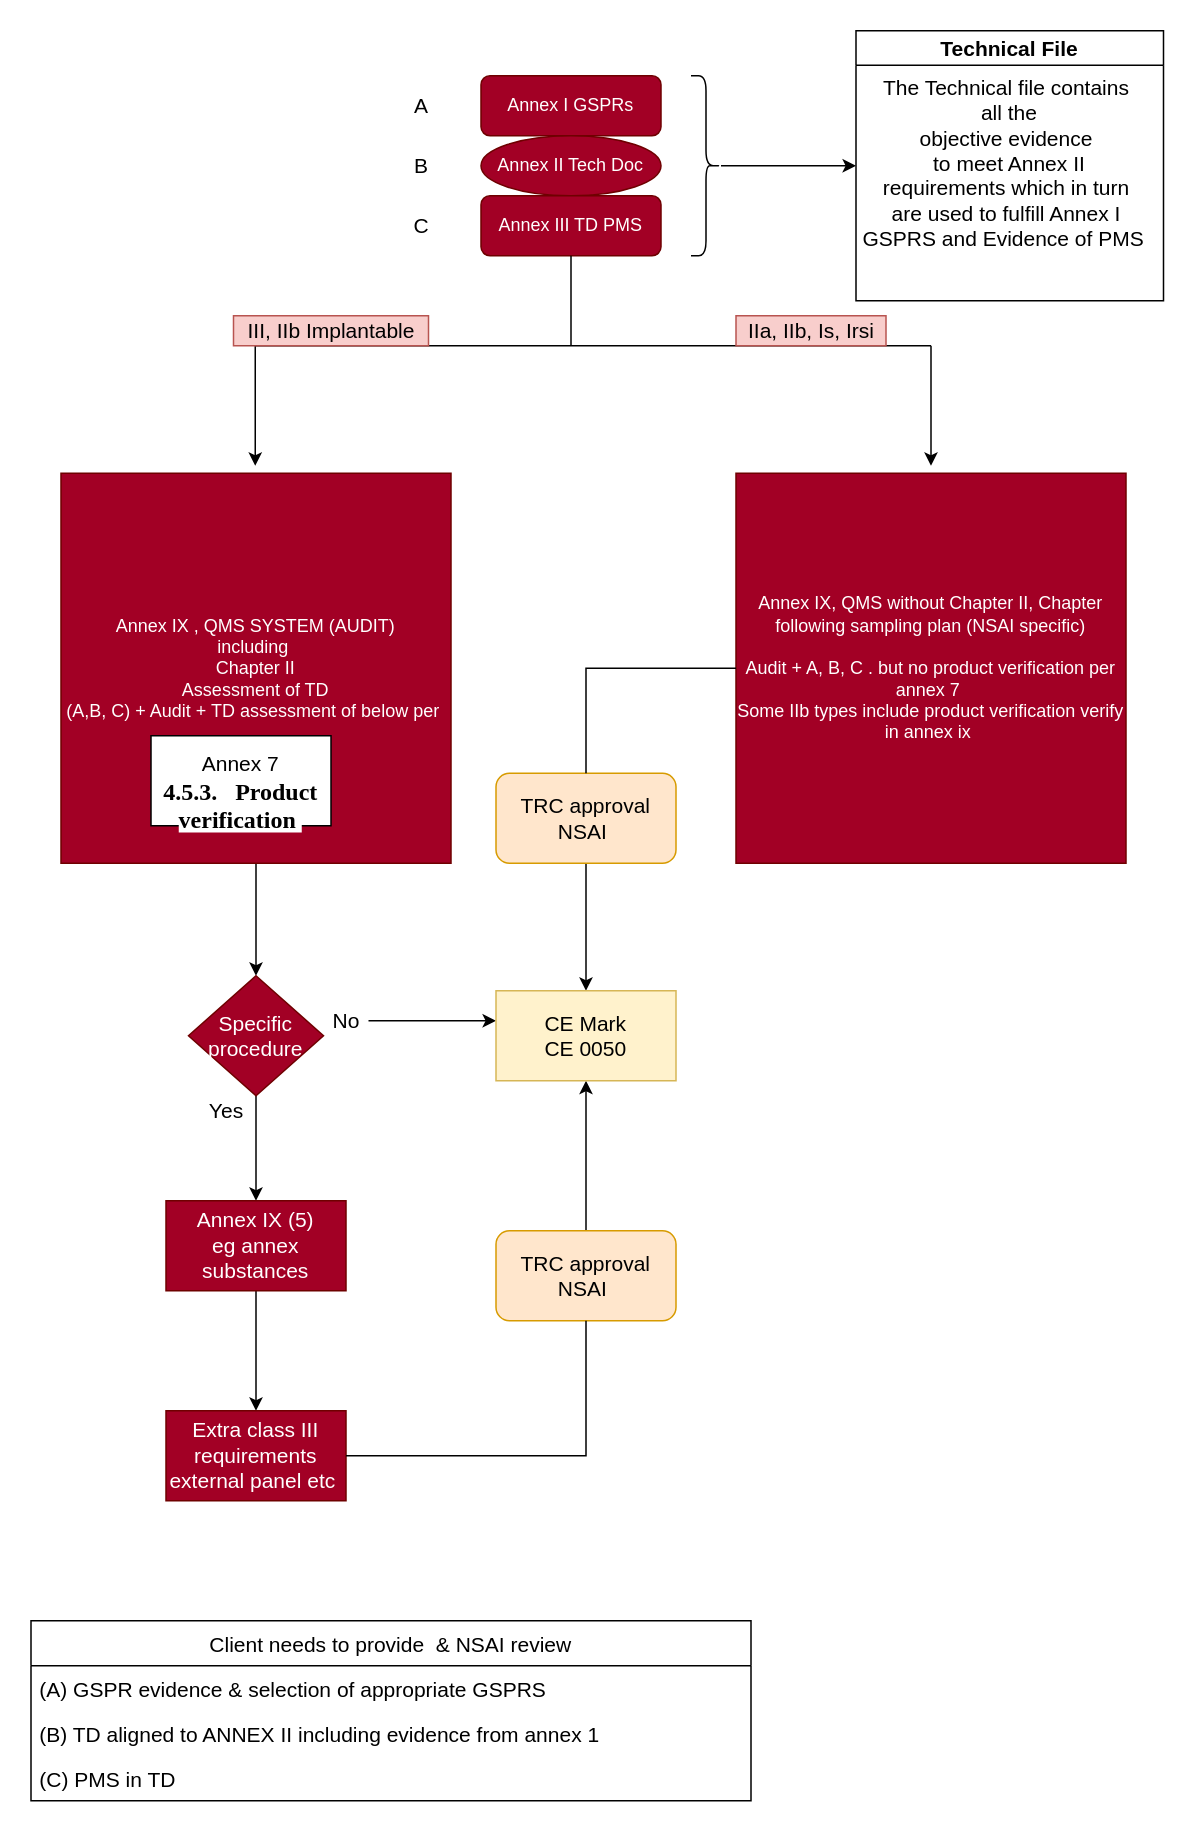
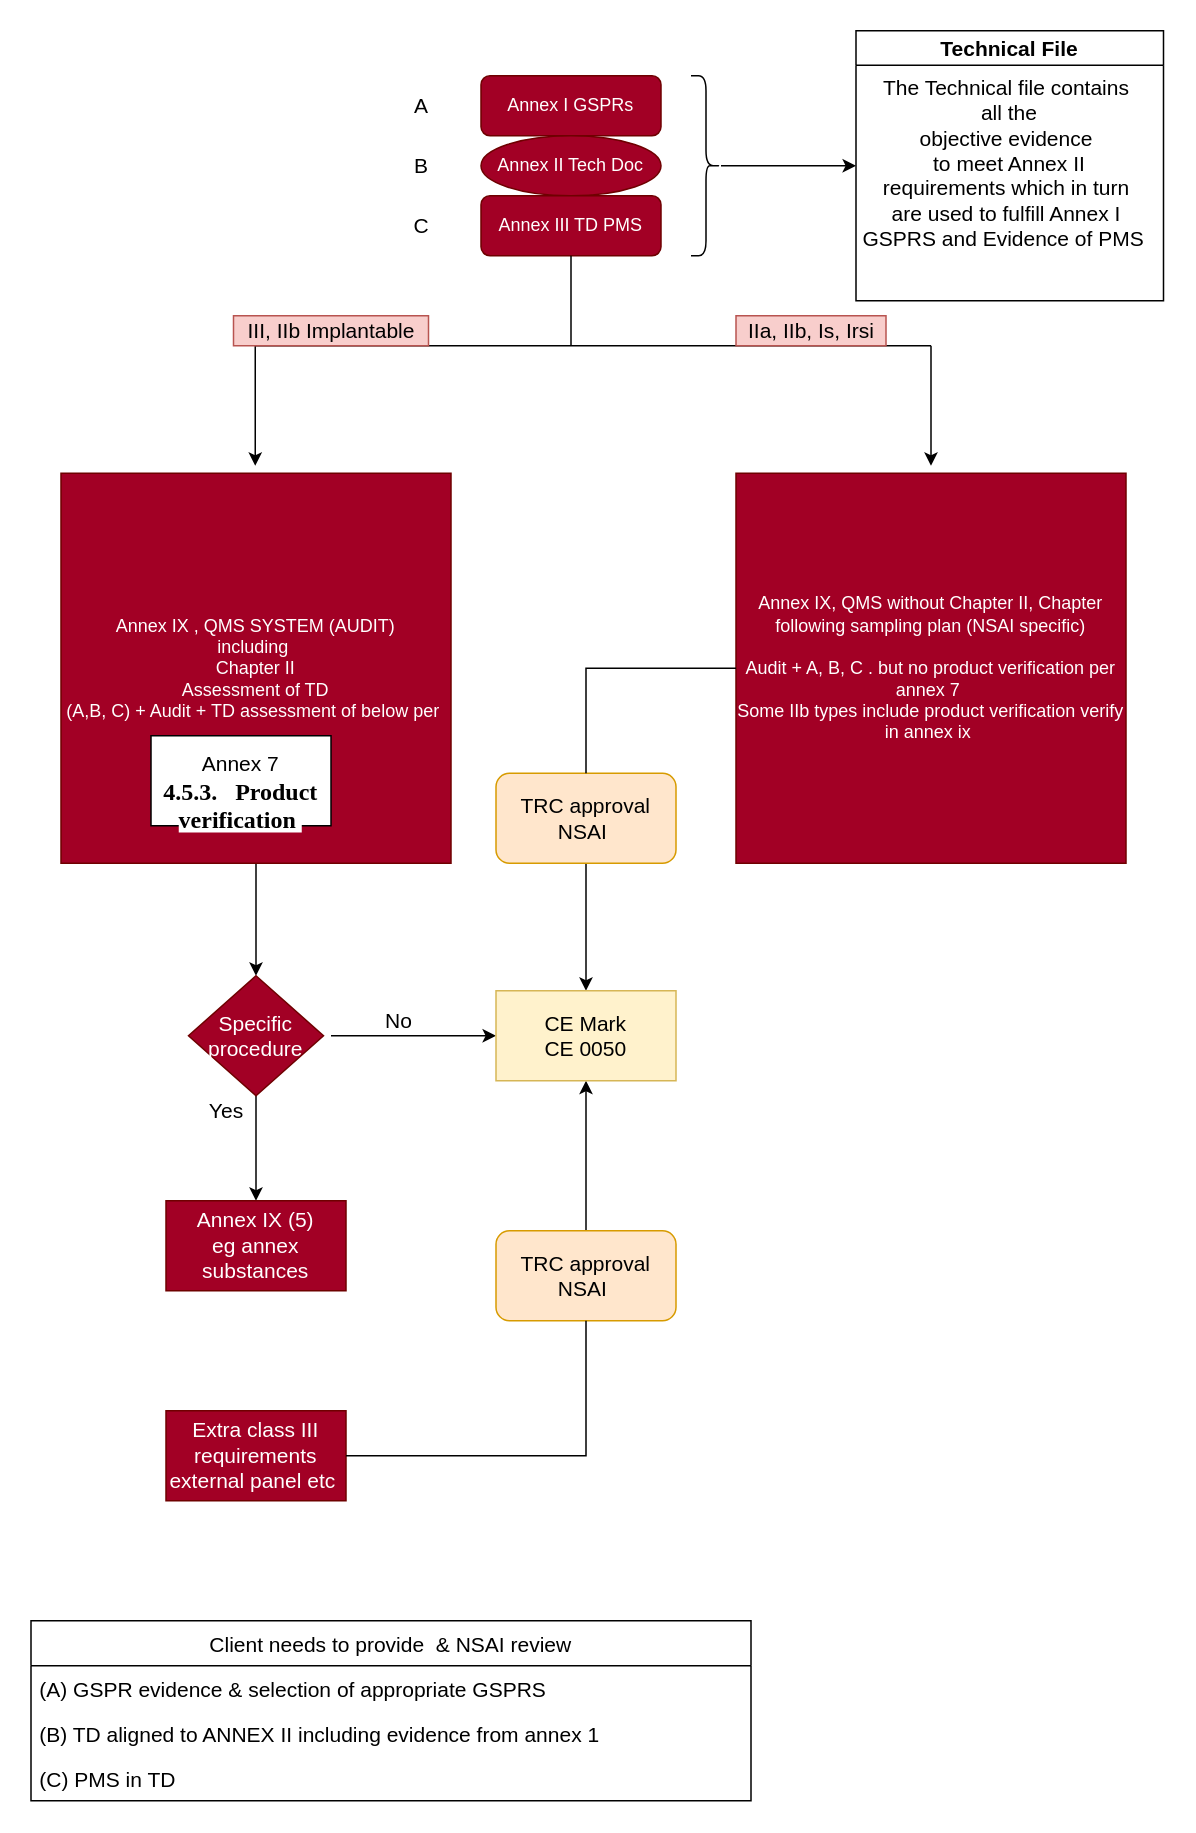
(346, 1021) -> (398, 1021)
(256, 1346) -> none
